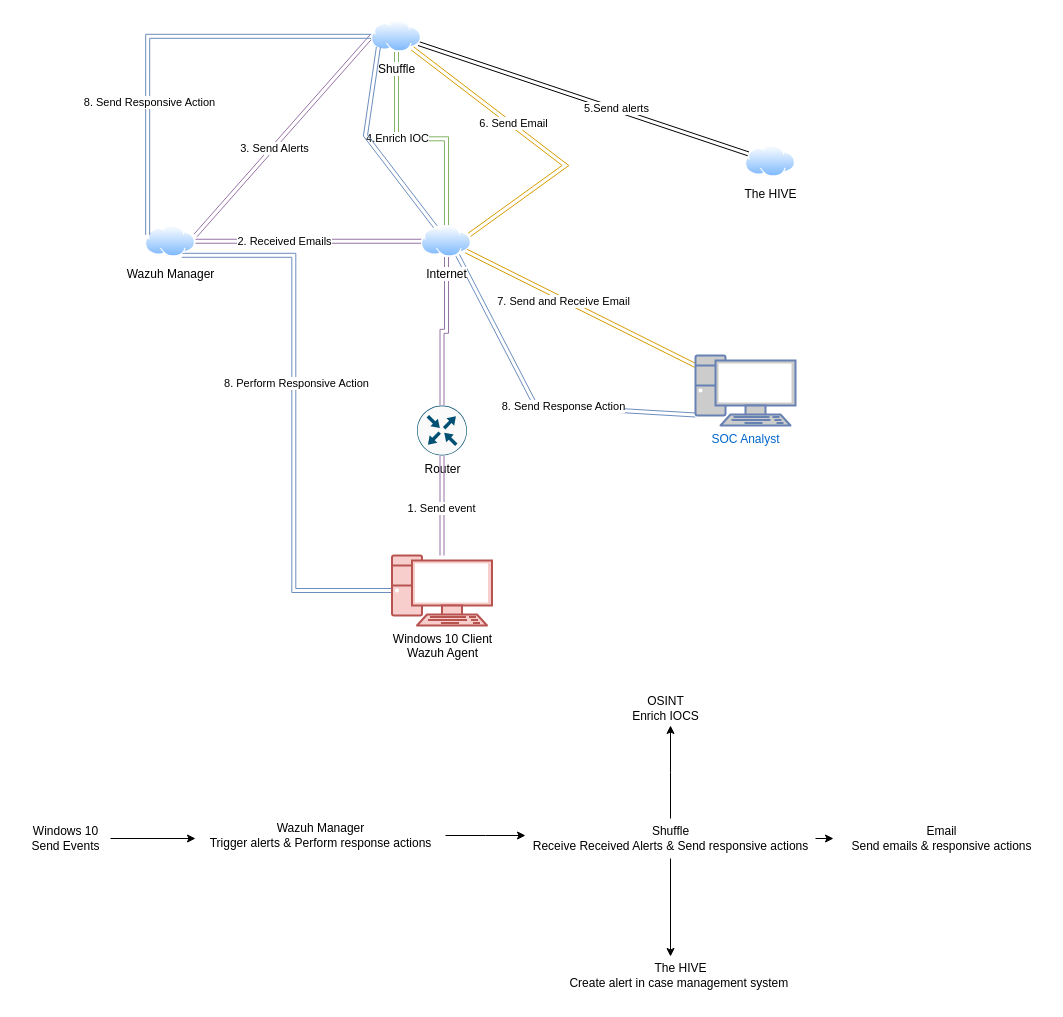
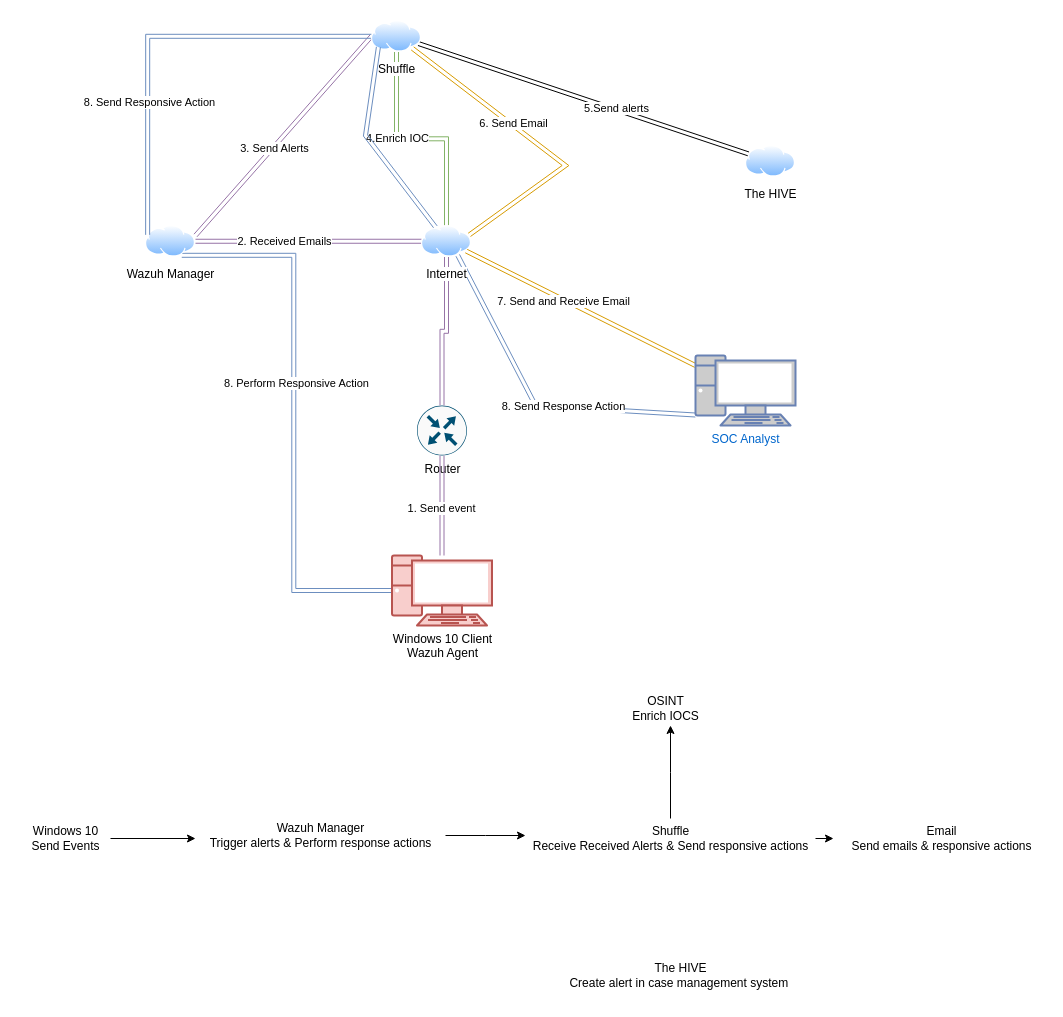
(671, 904) -> none
